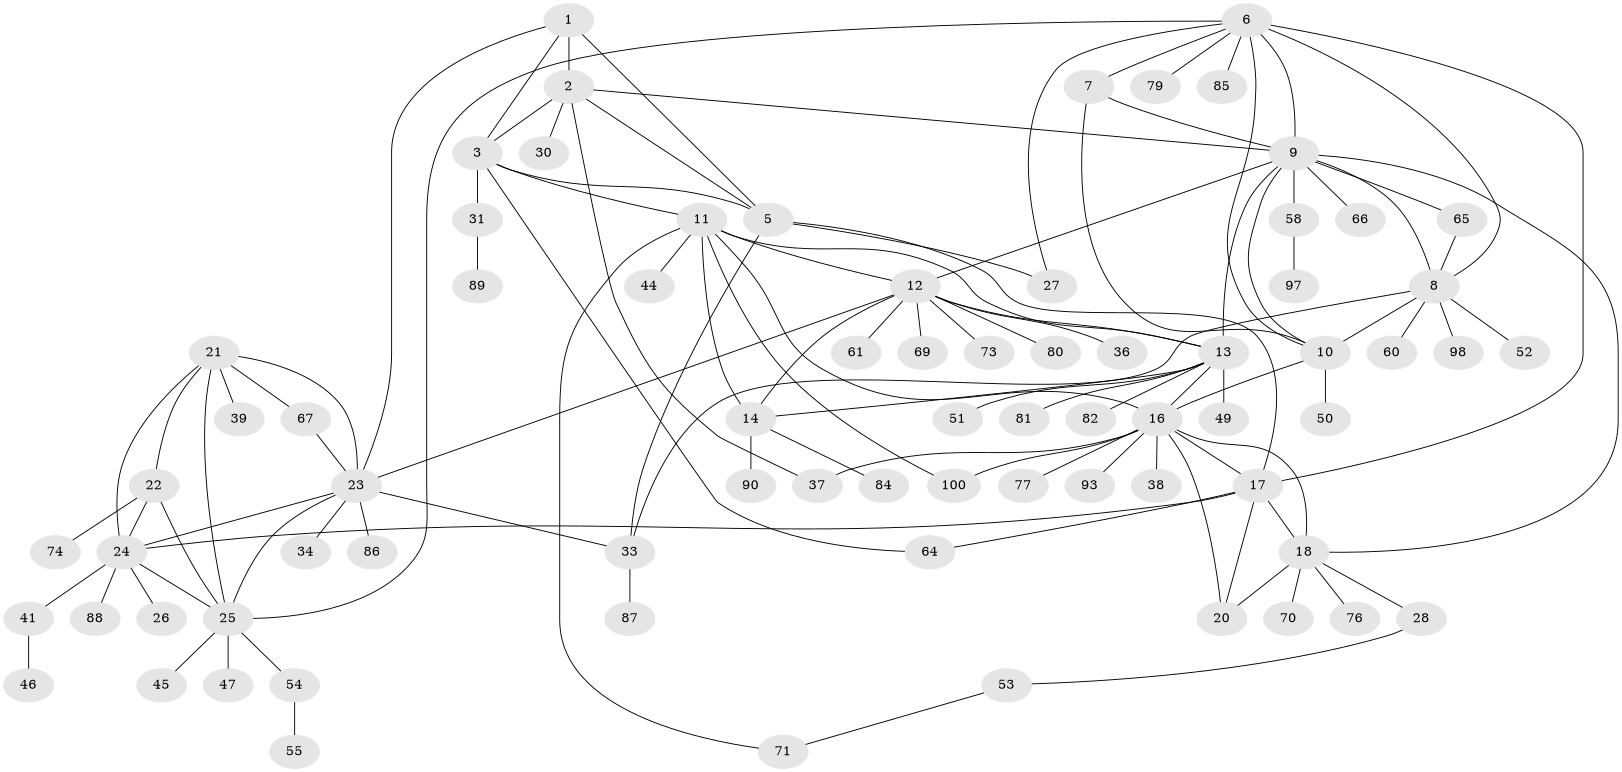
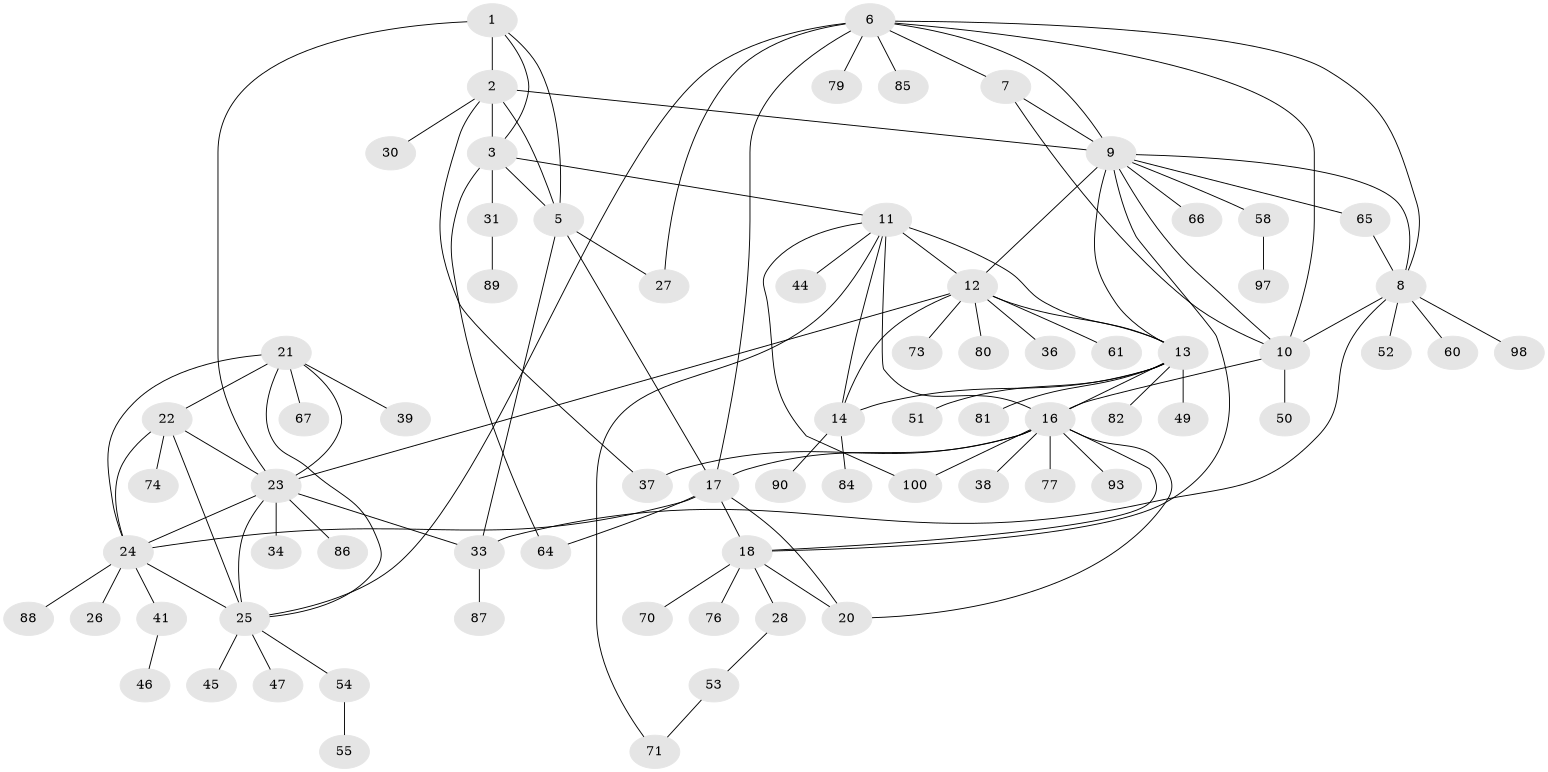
(923, 353) -> none
(331, 453) -> (222, 453)
